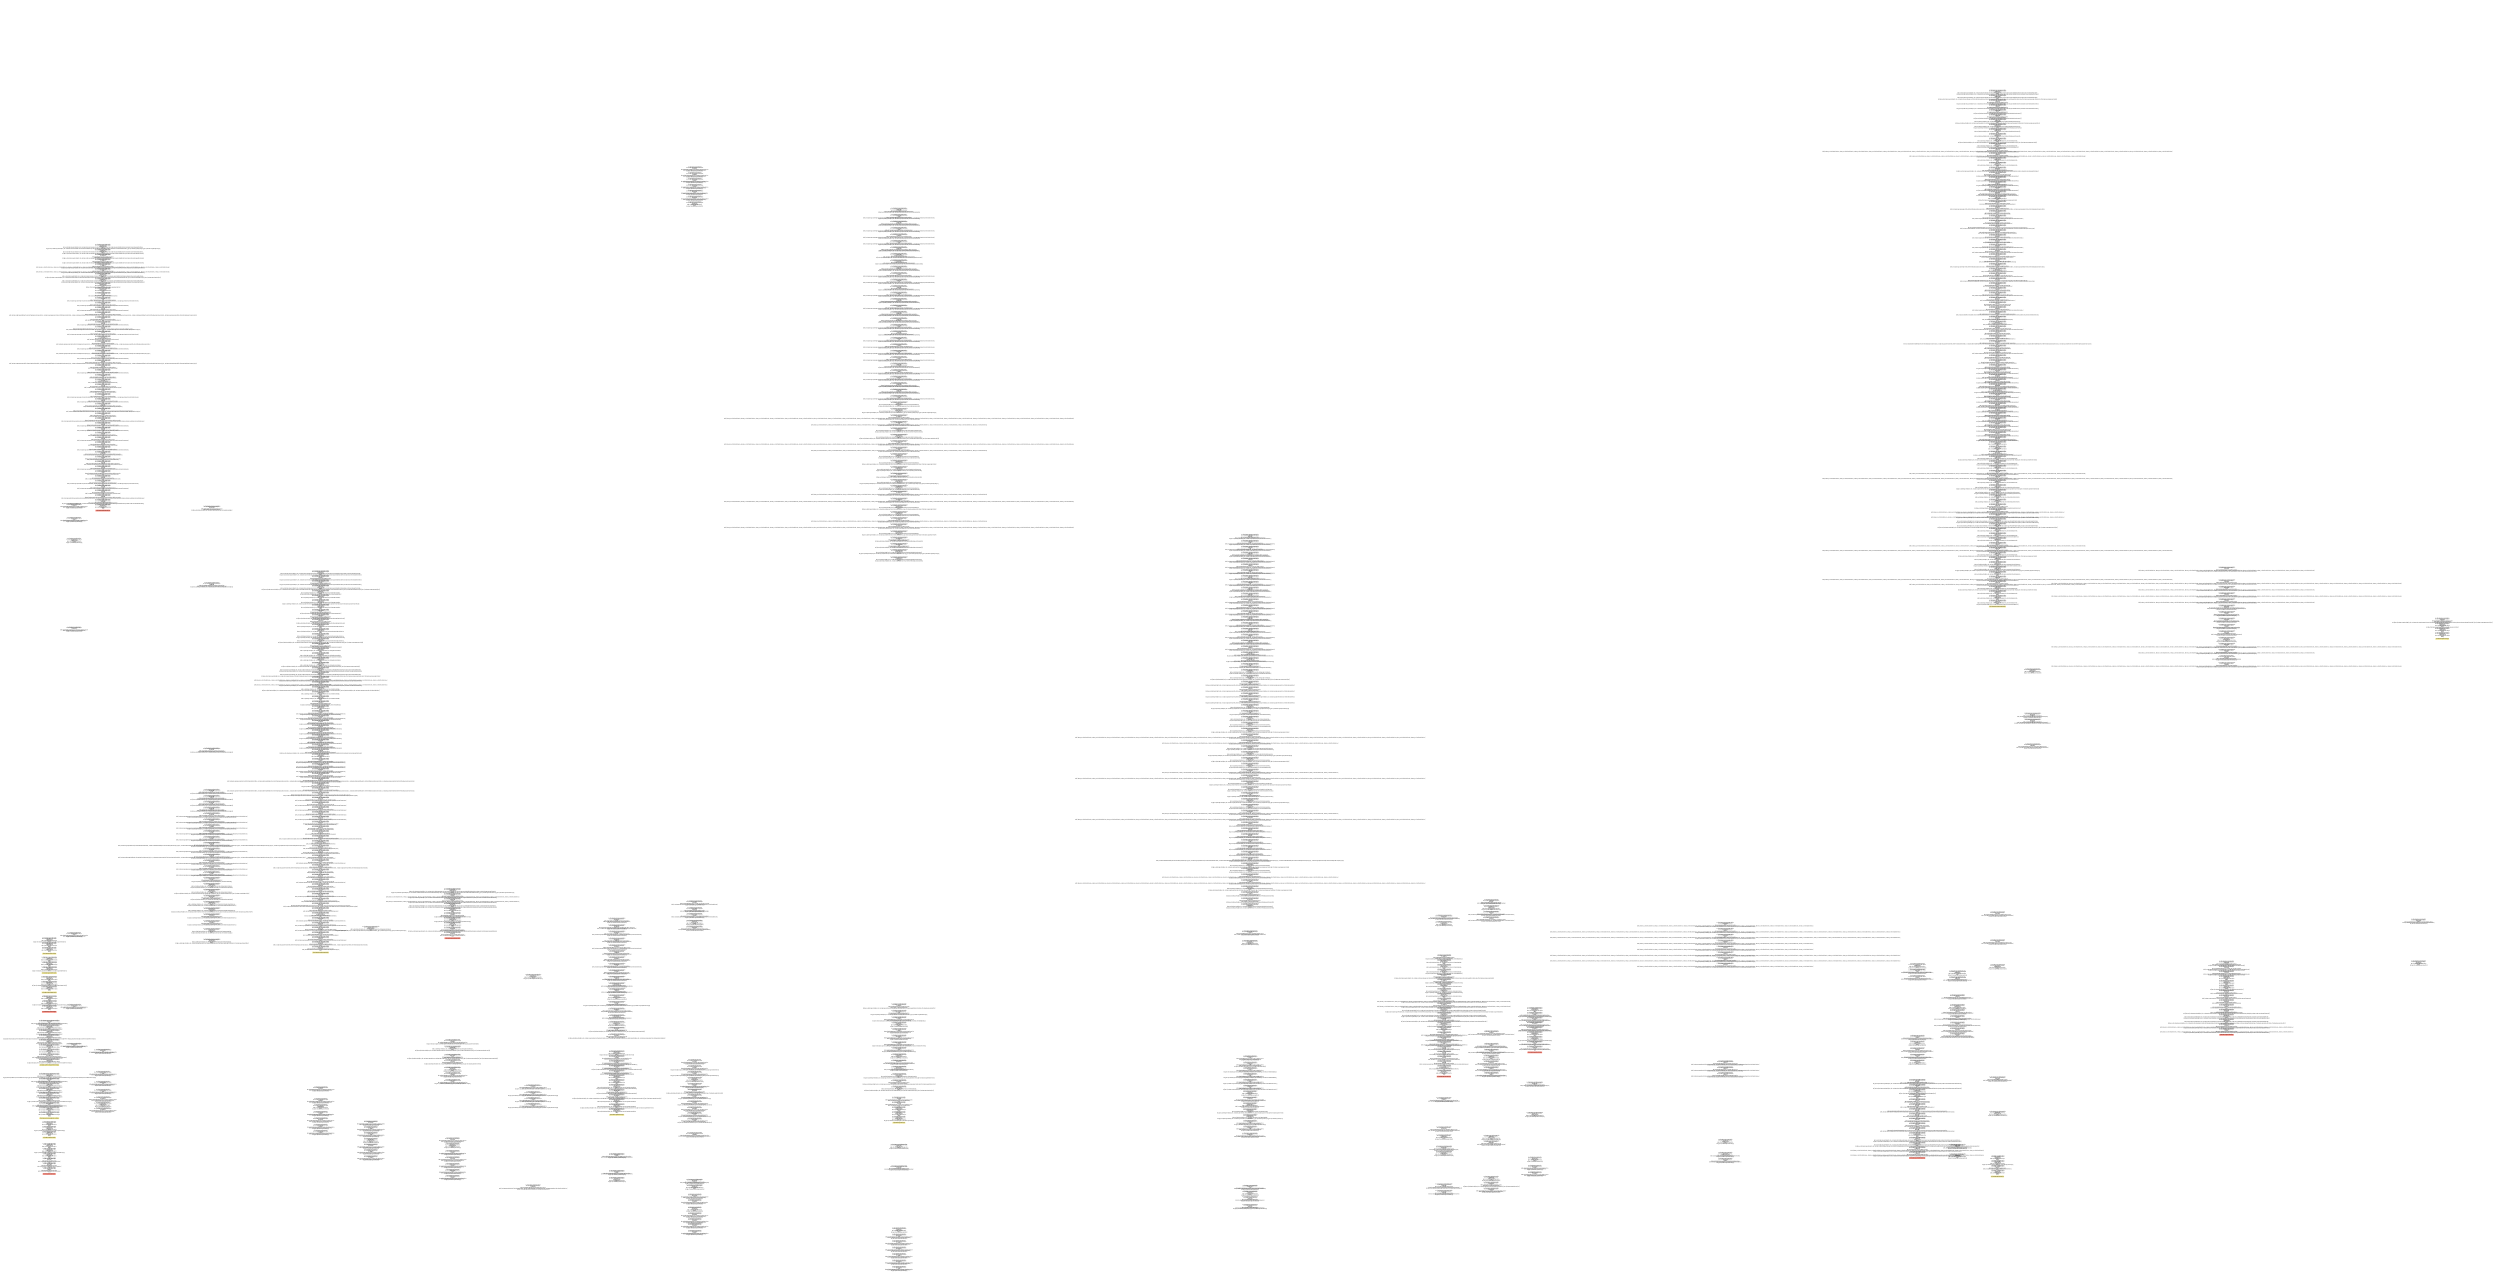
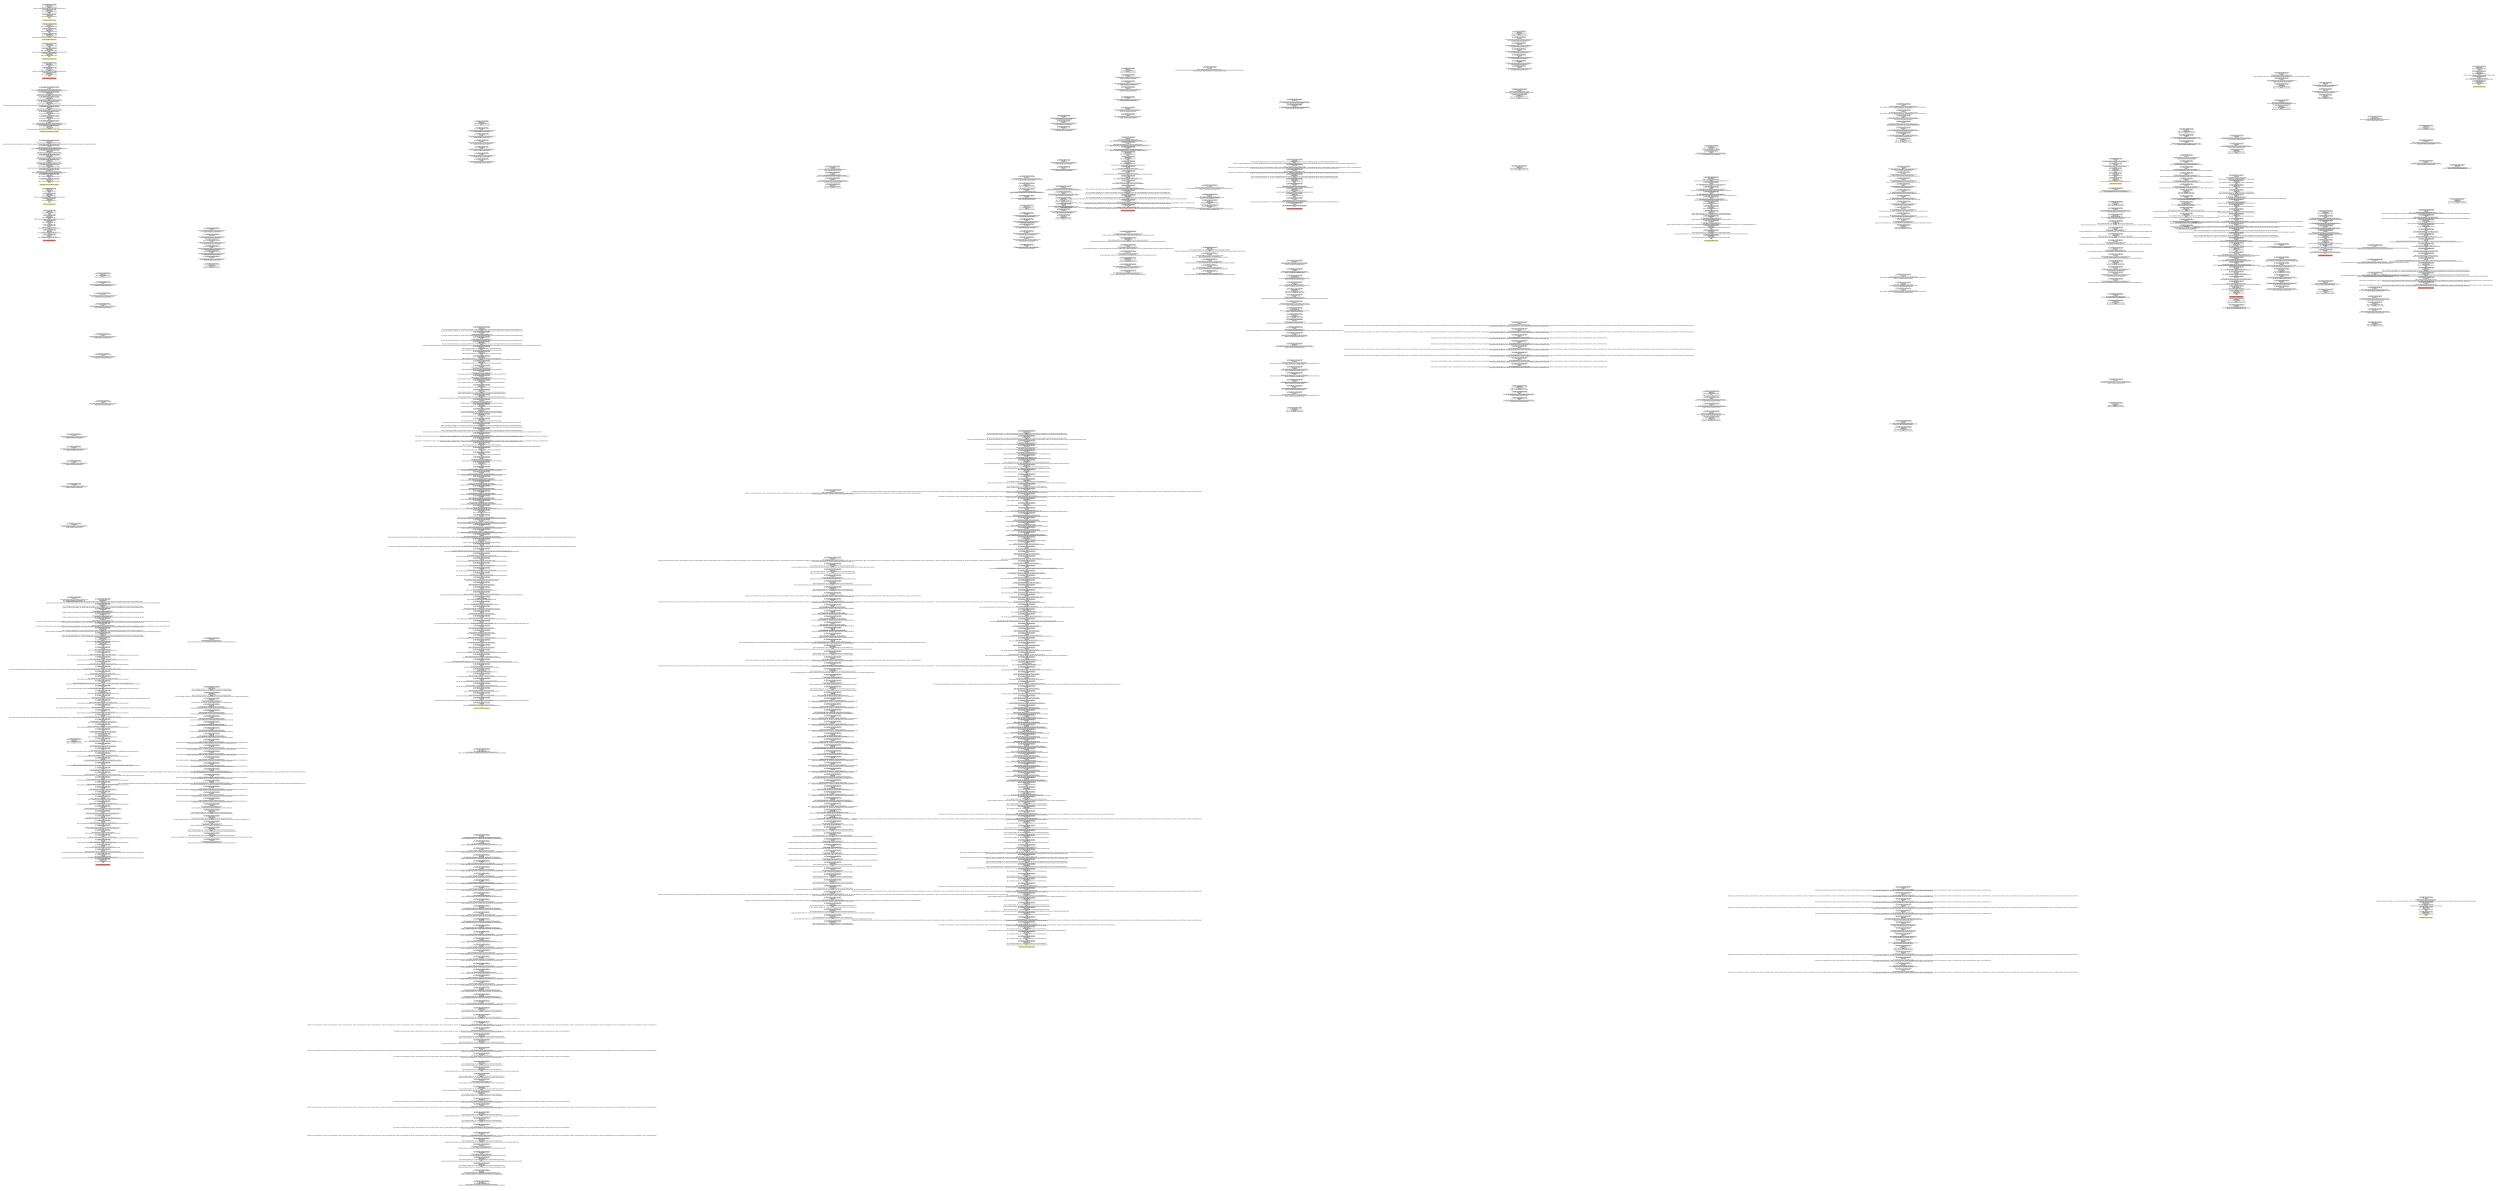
(382, 931) -> (1131, 278)
